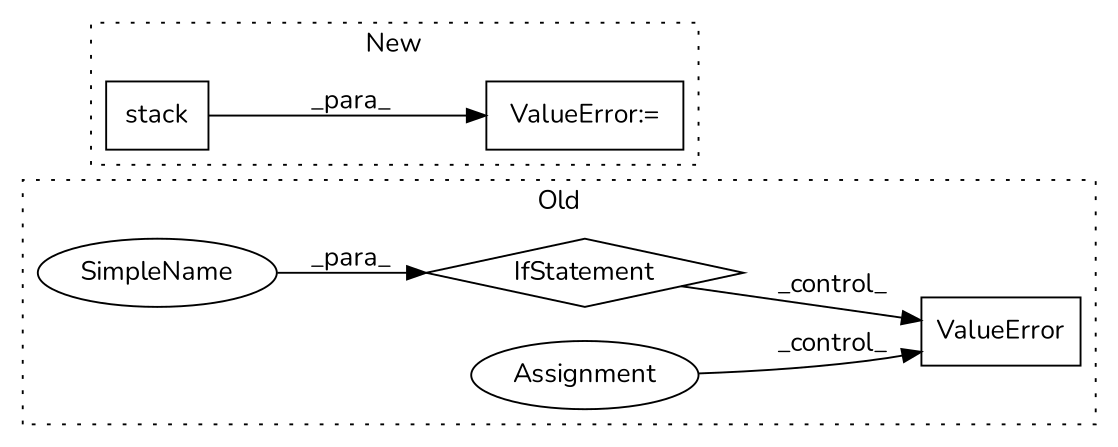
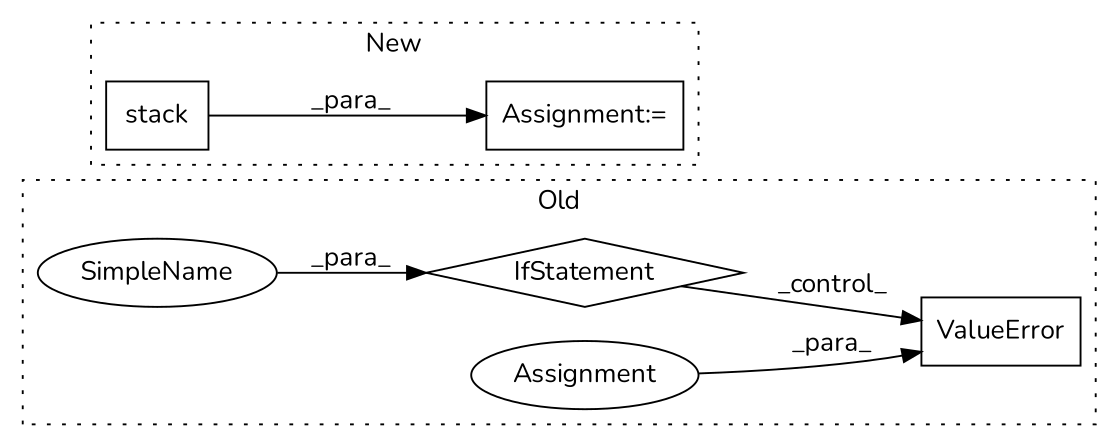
(585, 116) -> (585, 116)
(832, 344) -> (832, 344)
